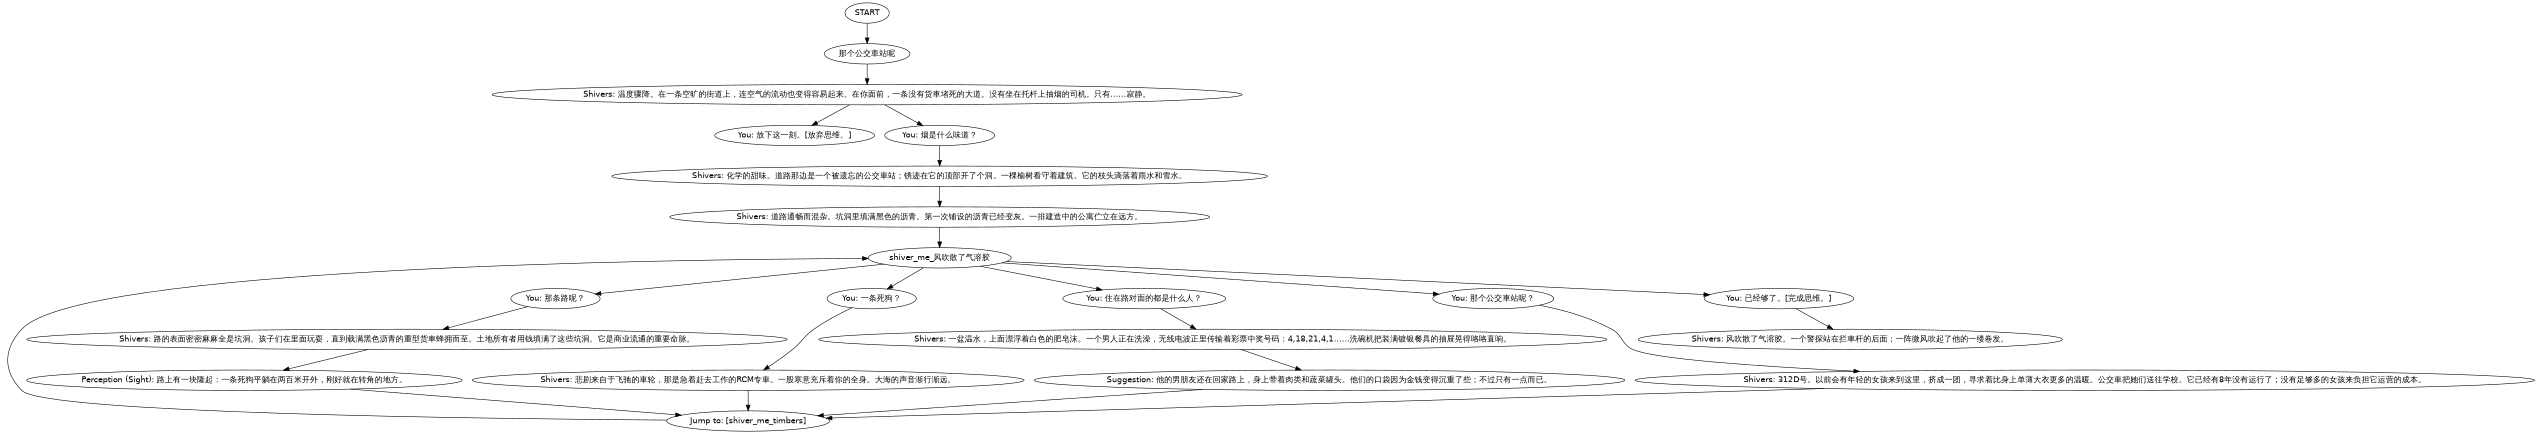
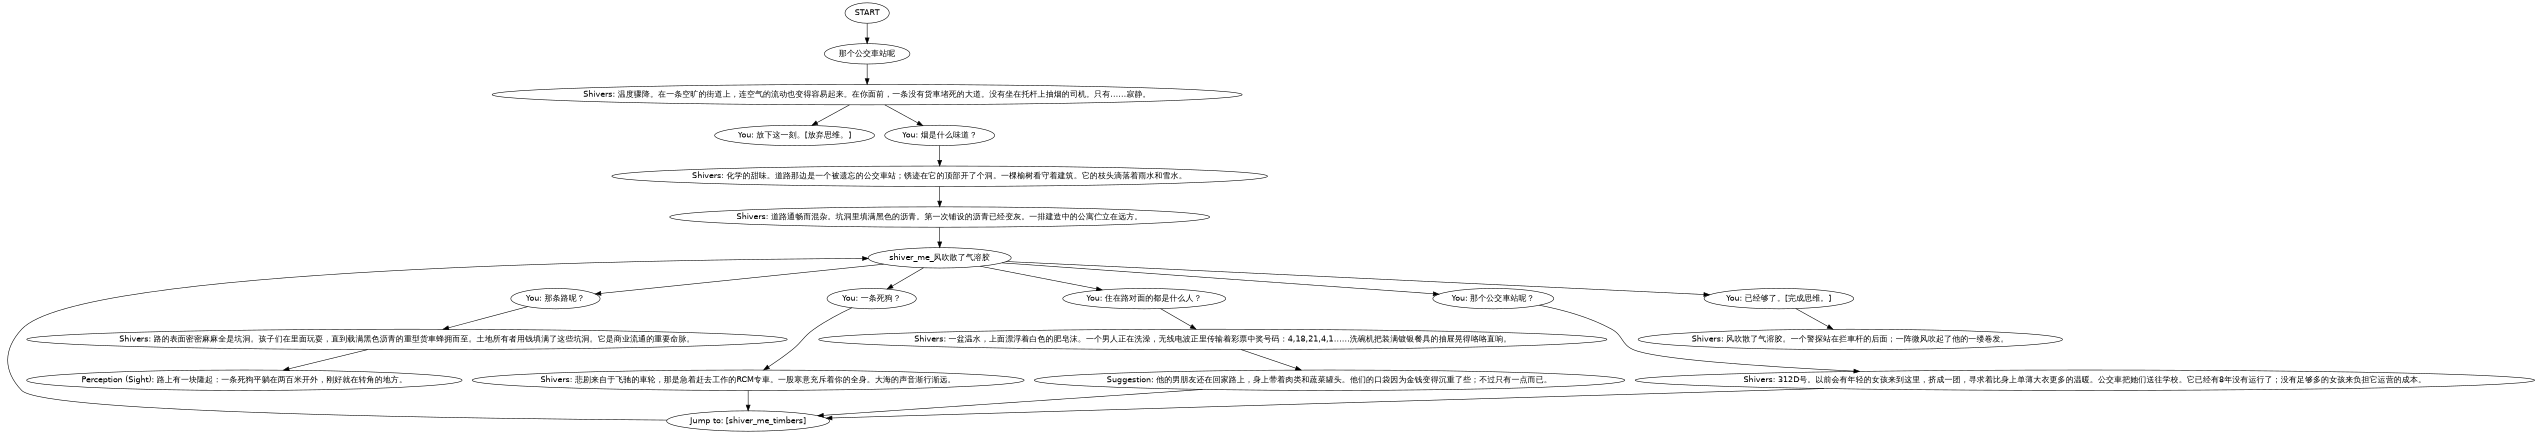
(513, 402) -> none
